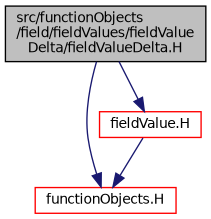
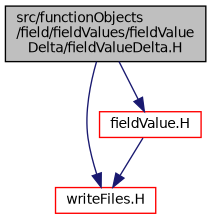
(106, 200) -> (106, 200)
